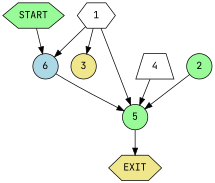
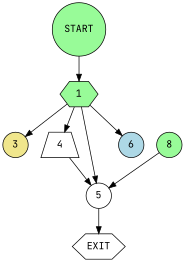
(34, 16) -> (79, 29)
(96, 16) -> (79, 94)
(39, 38) -> (79, 65)
(199, 66) -> (169, 145)
(86, 91) -> none
none -> (71, 116)
(135, 117) -> (99, 196)
(135, 168) -> (99, 247)
